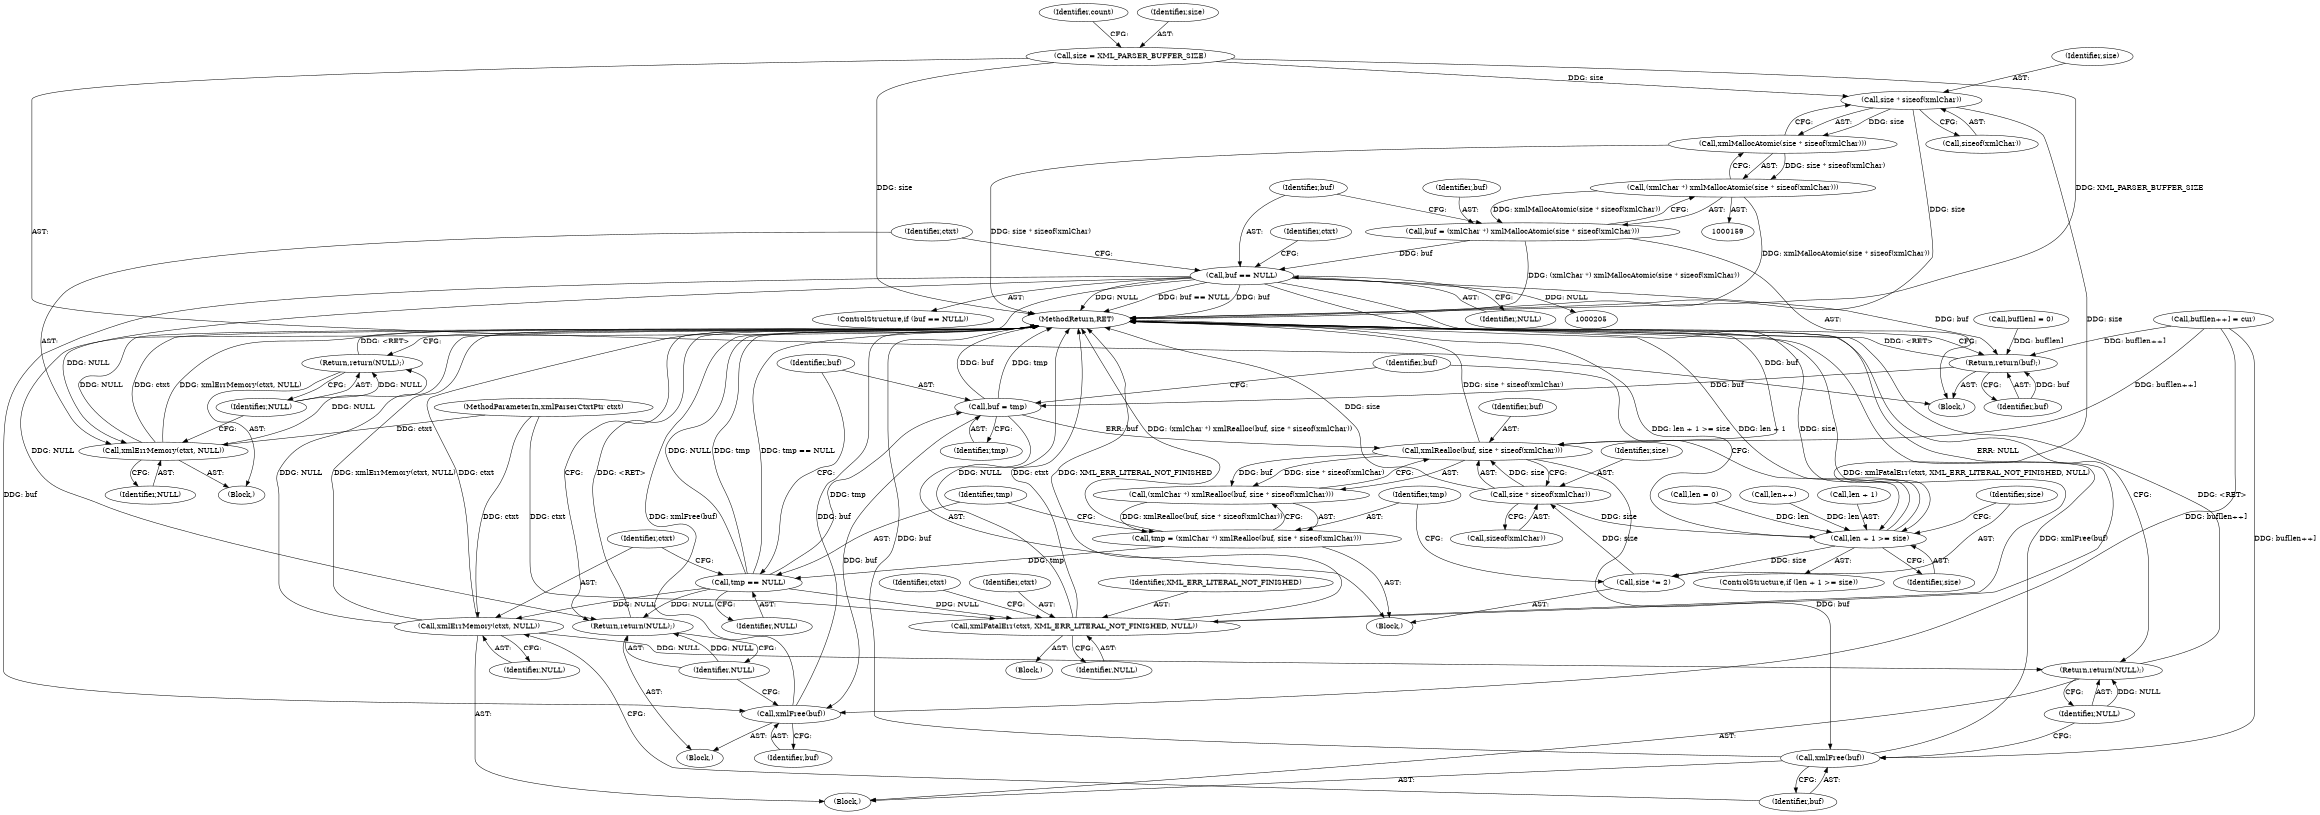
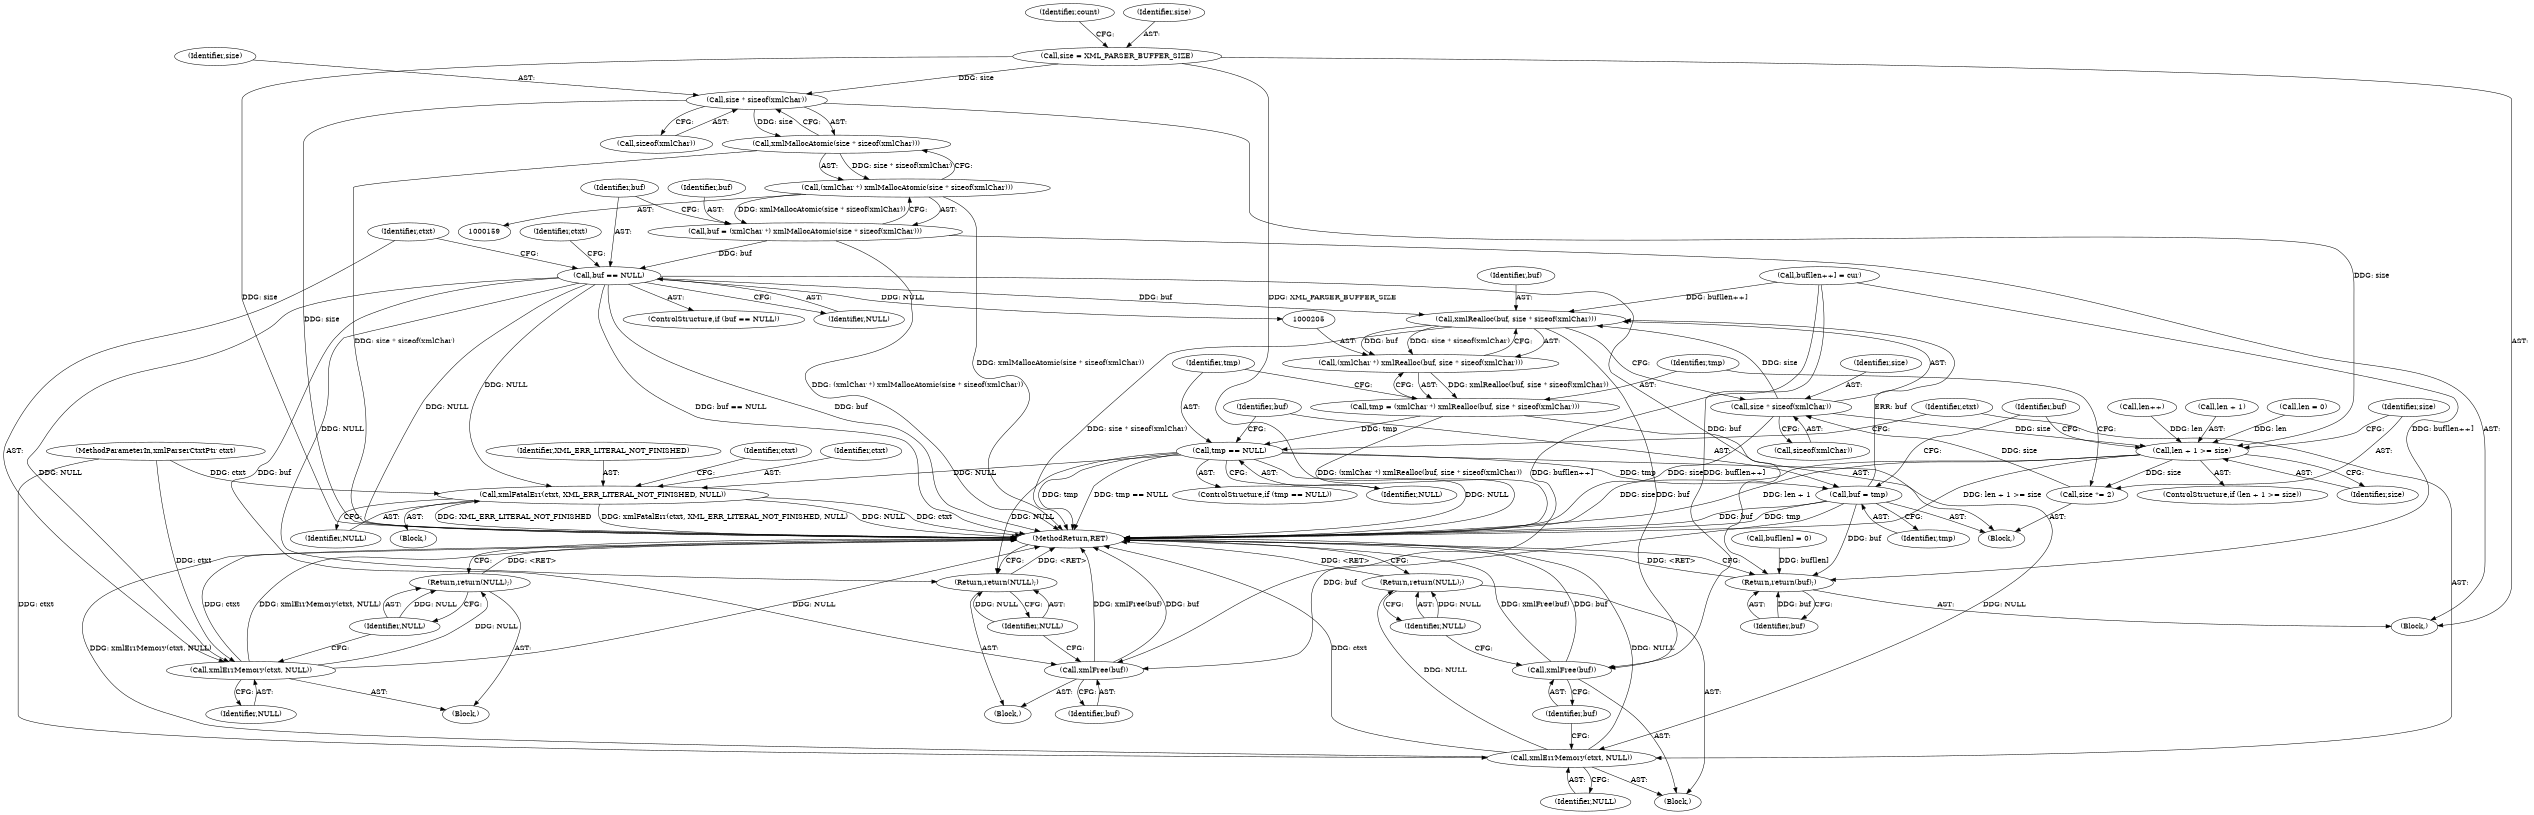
none -> (1338, 344)
(1500, 392) -> (1843, 543)
(1998, 451) -> (506, 385)
none -> (1265, 495)
